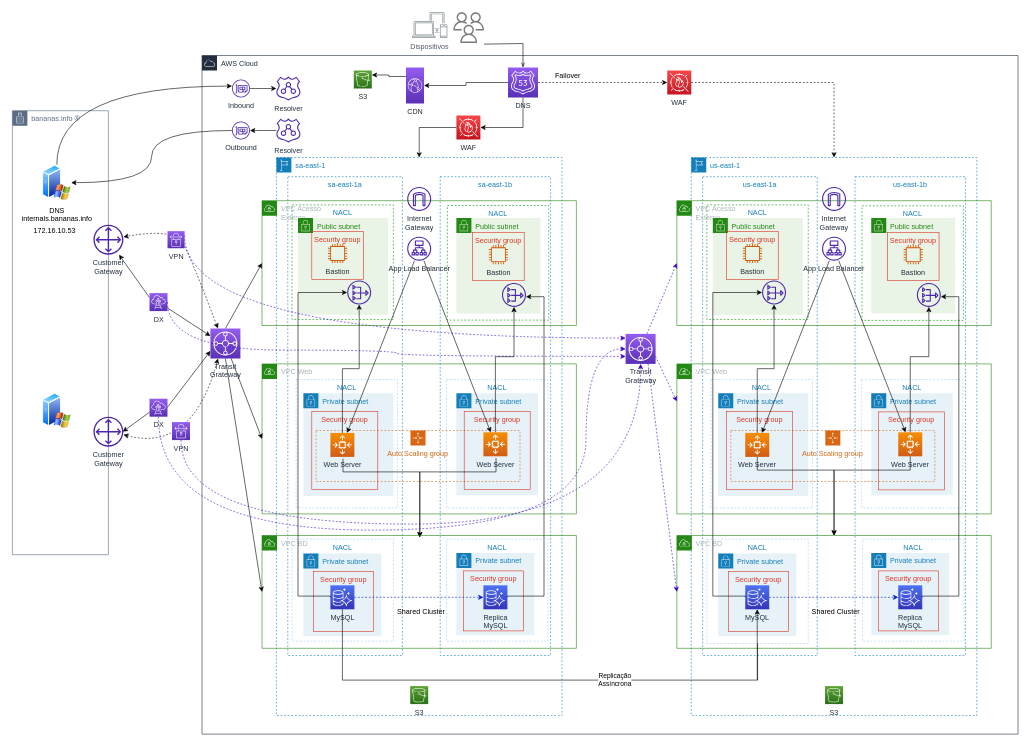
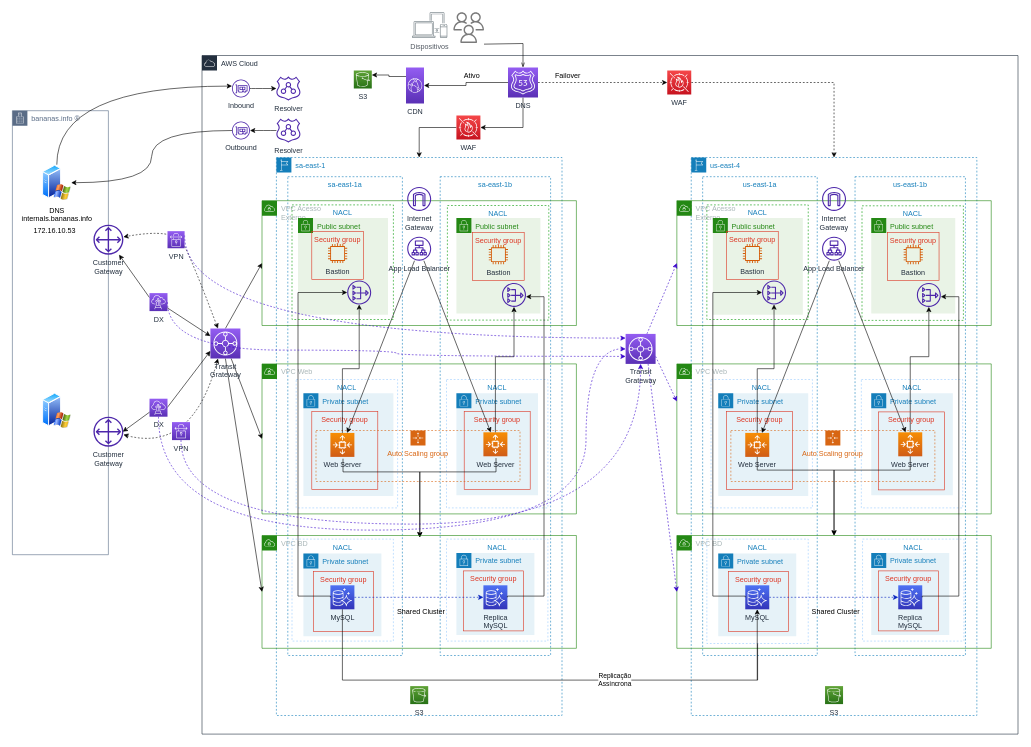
none -> (472, 76)
(728, 166) -> (728, 166)
